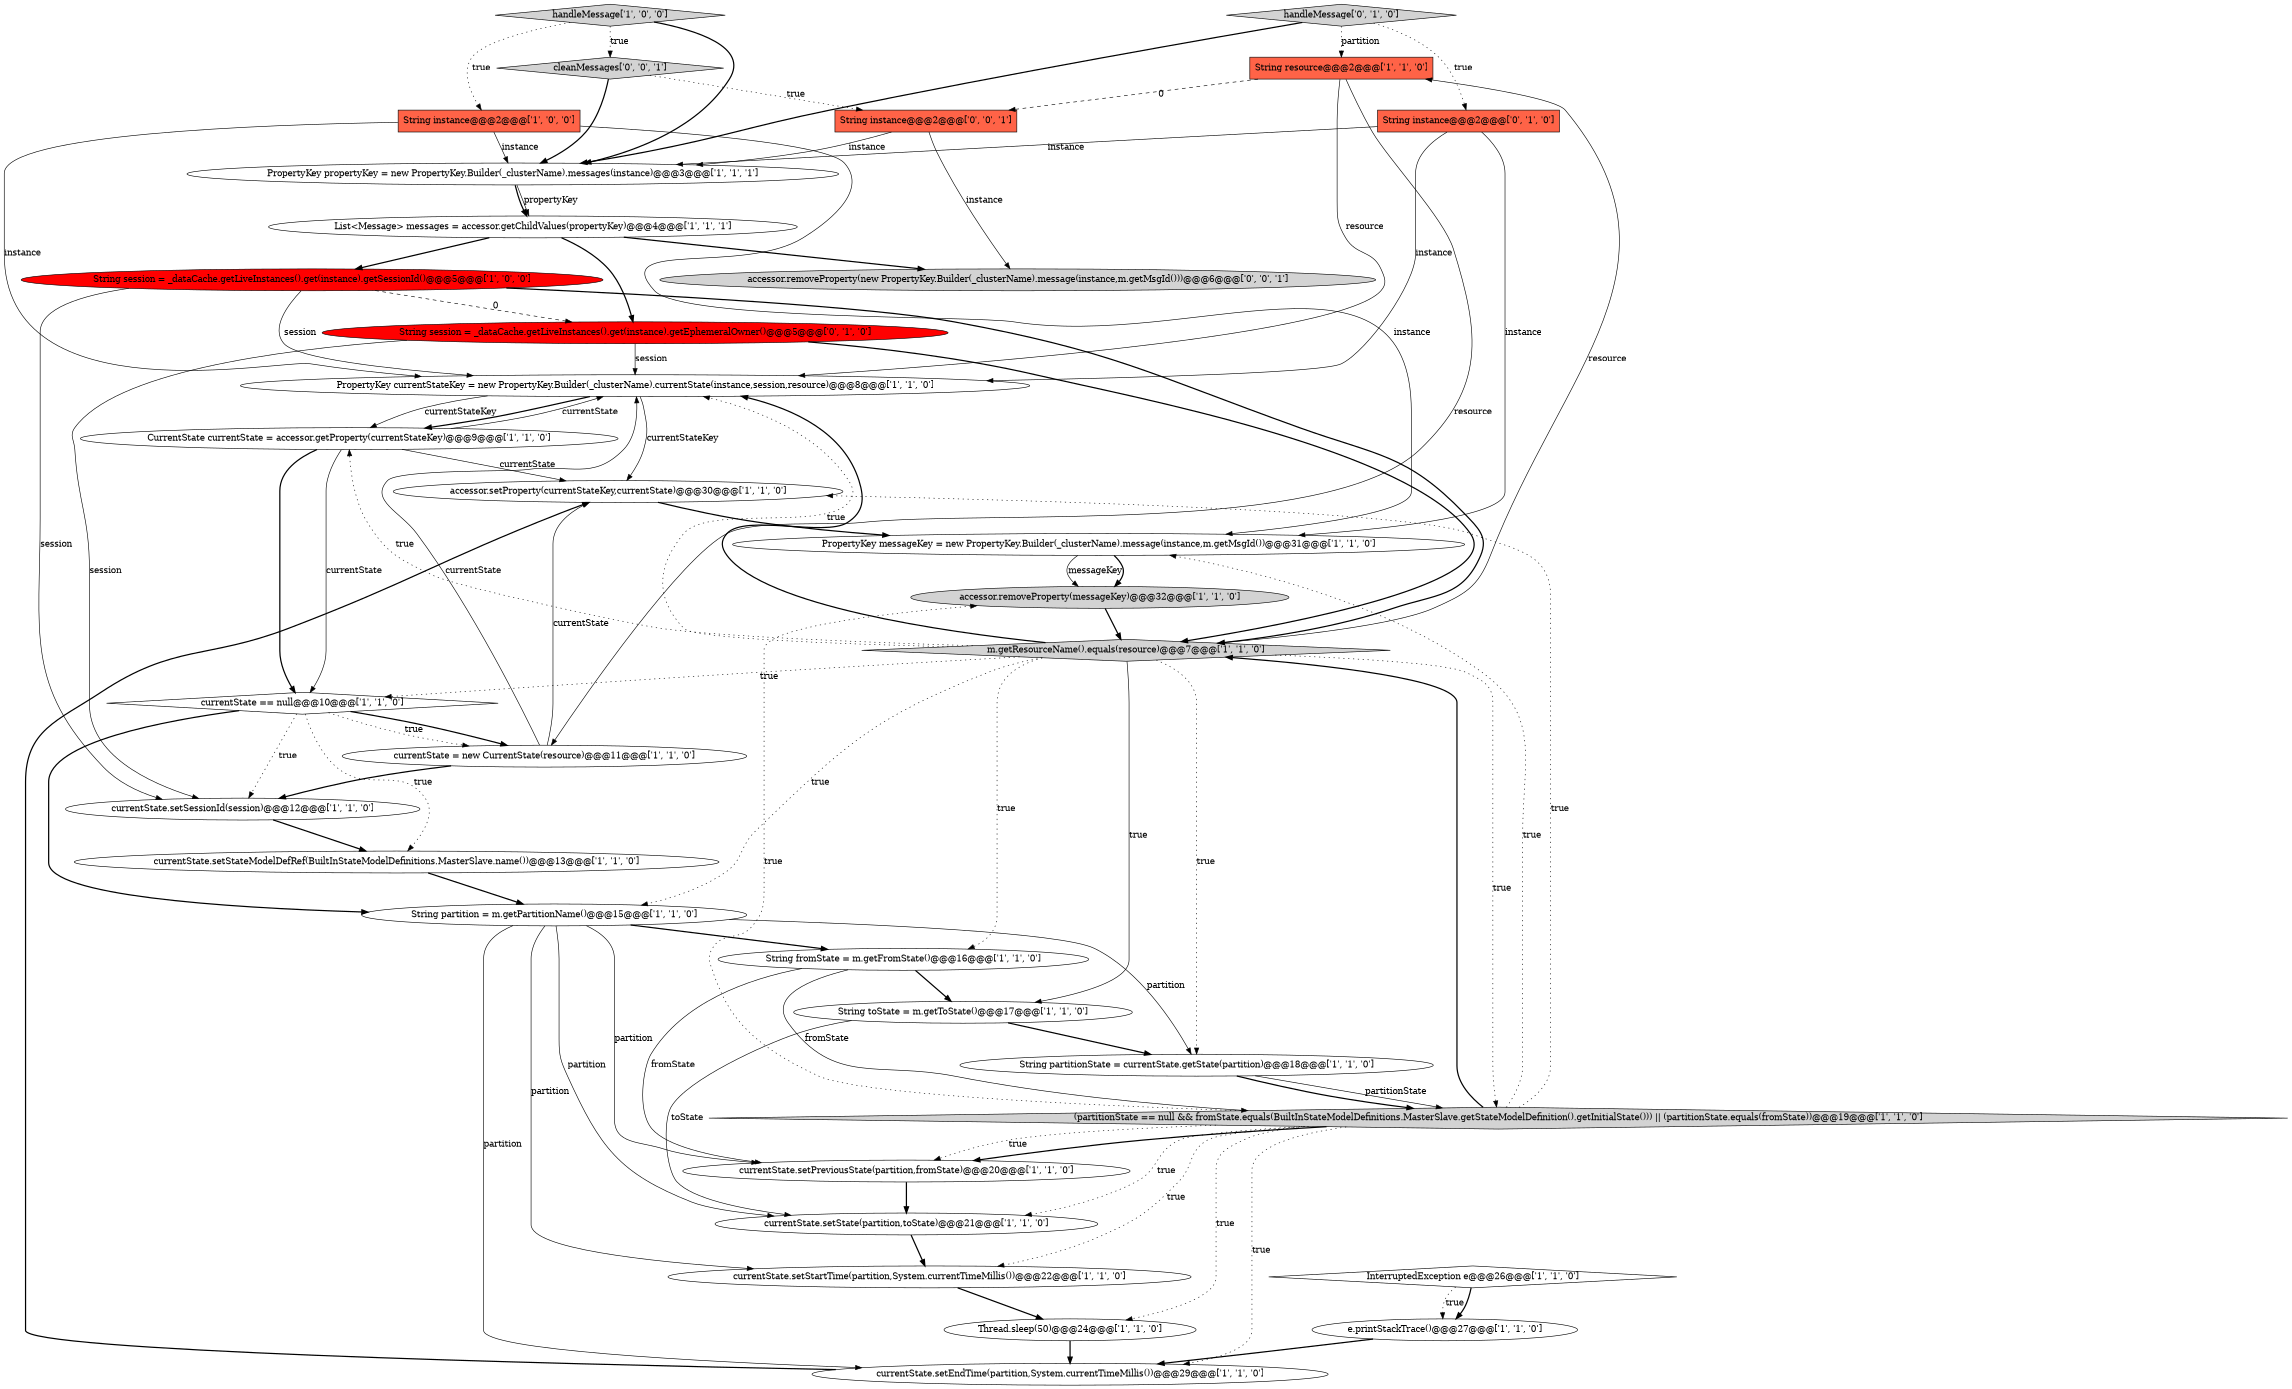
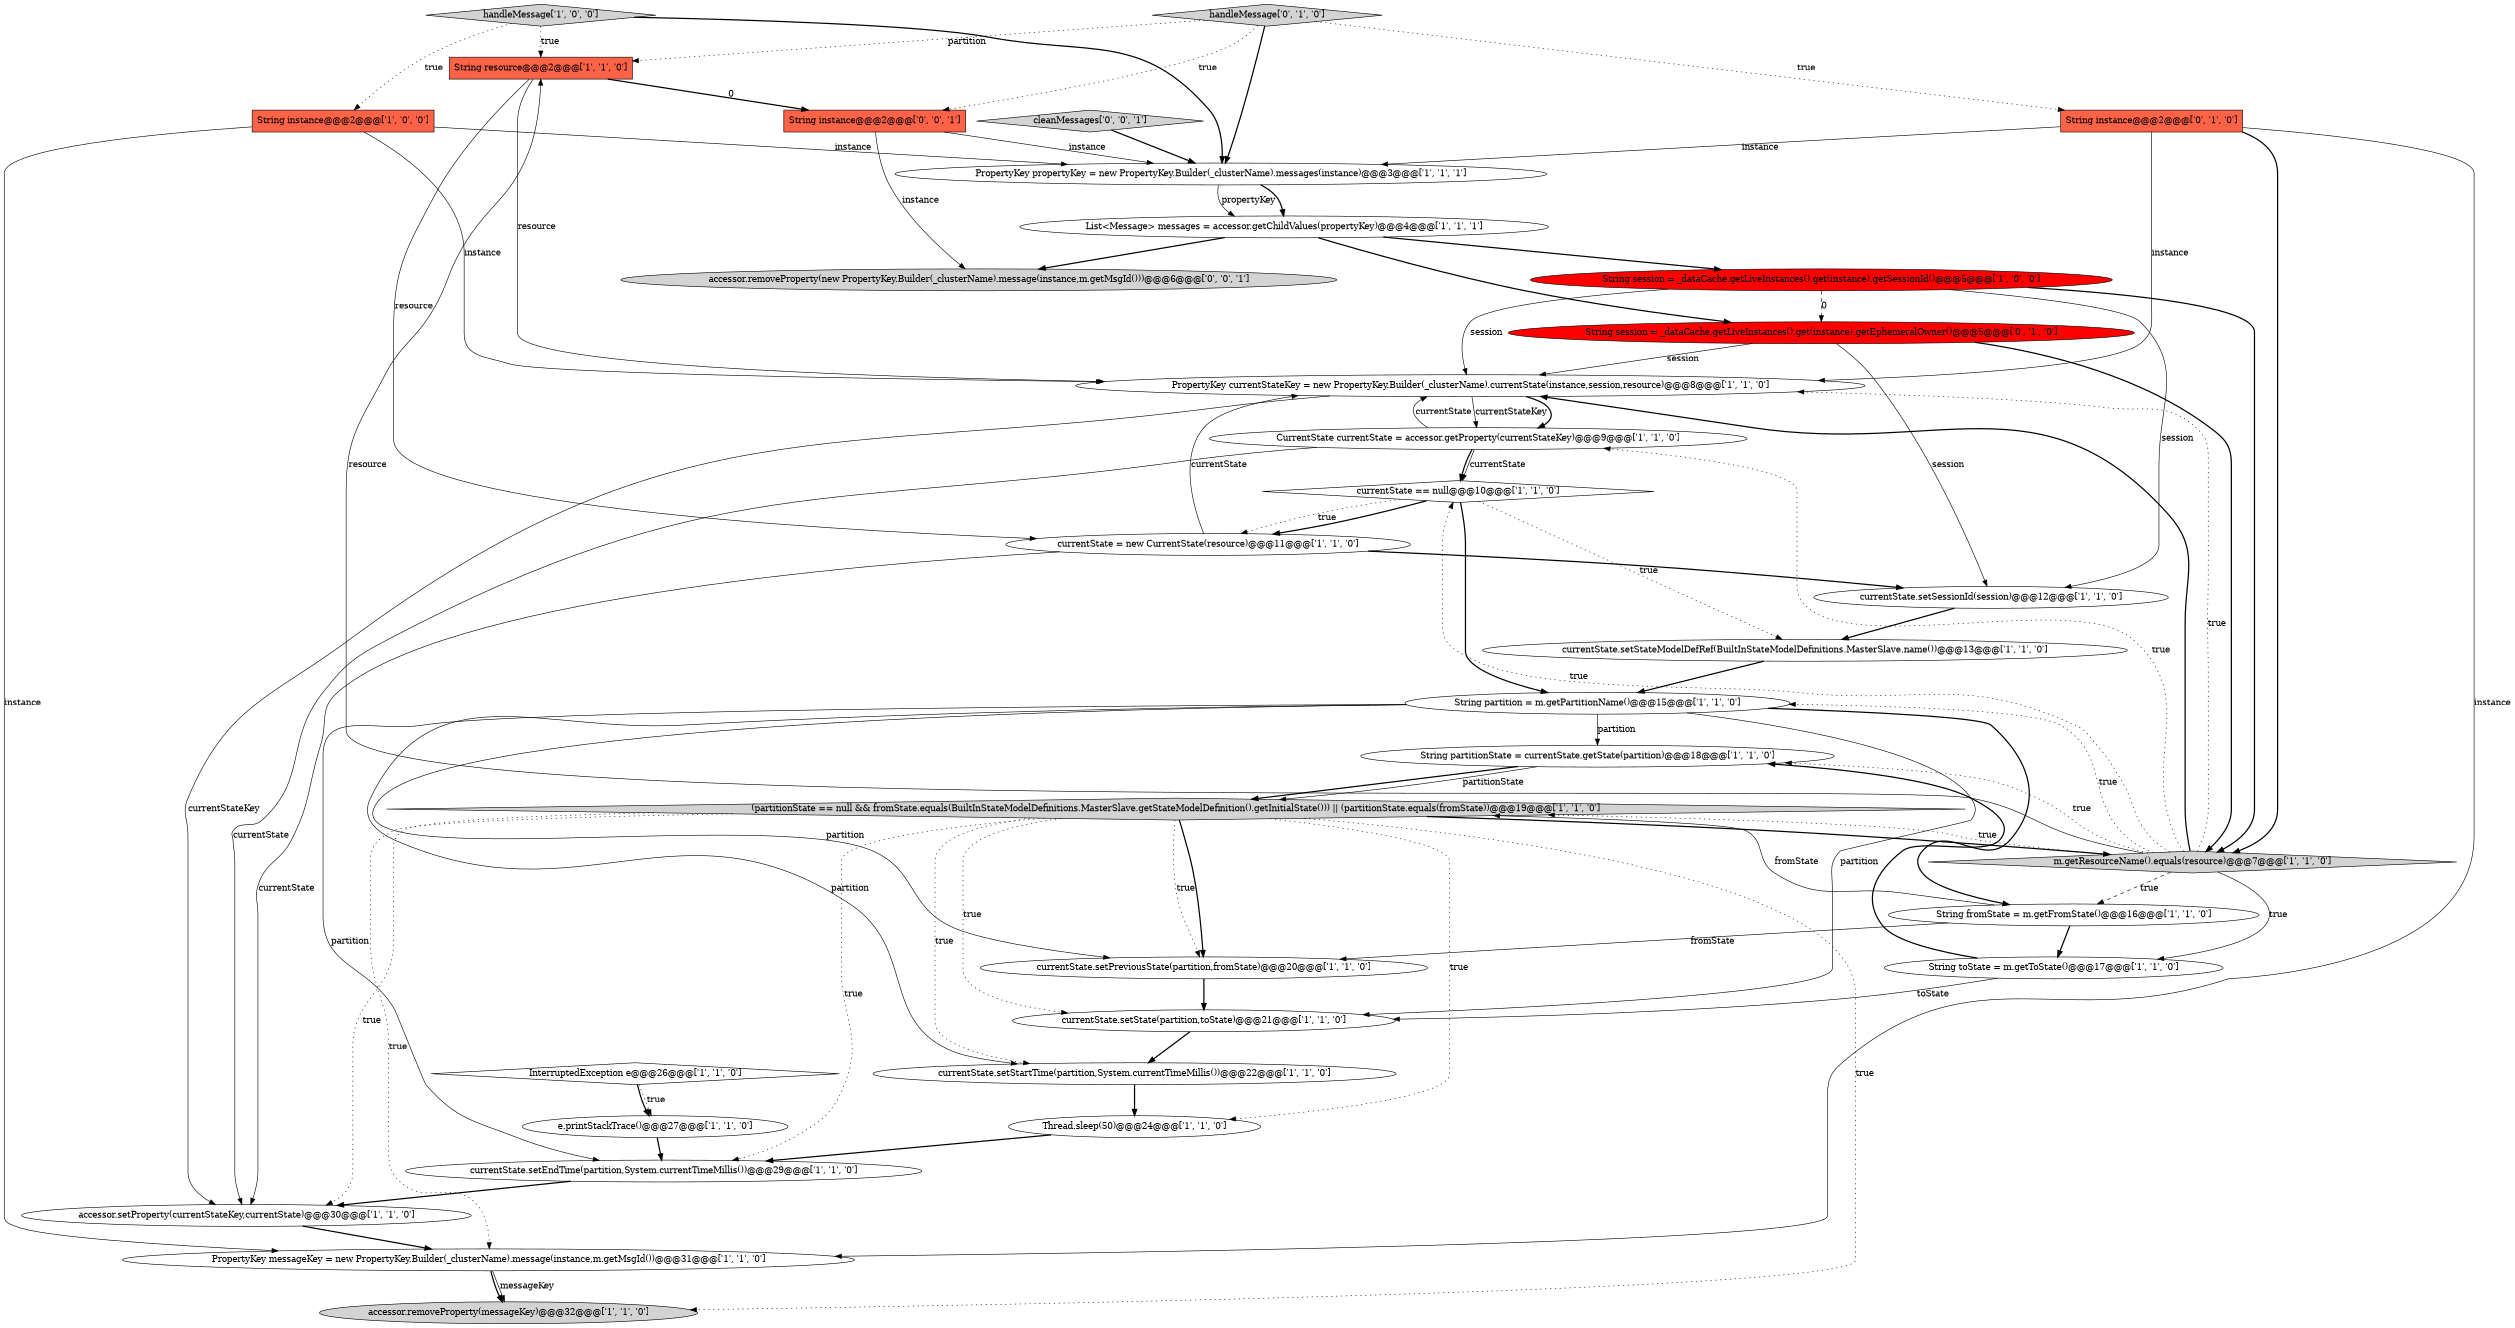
(610, 39) -> (541, 39)
(753, 92) -> (1108, 80)
(1137, 94) -> (705, 94)
(1112, 621) -> (2278, 492)
(274, 753) -> none
(997, 795) -> (2137, 887)
